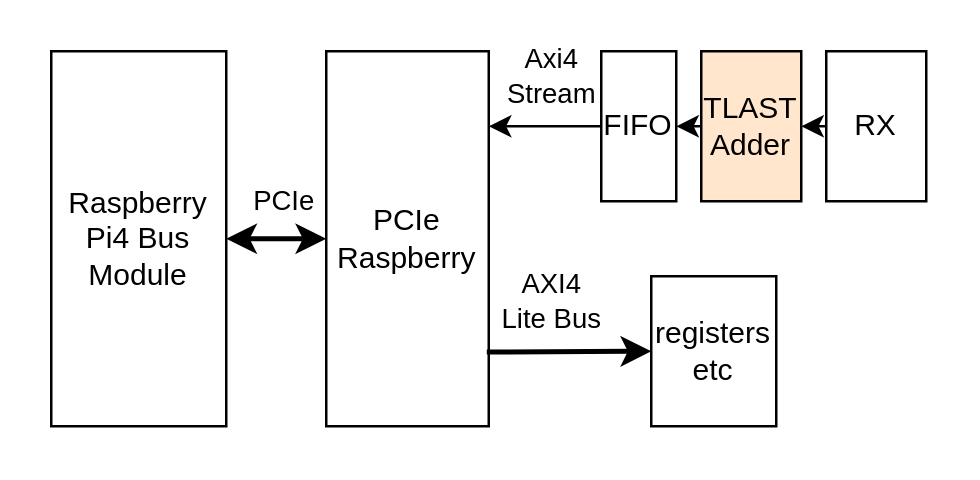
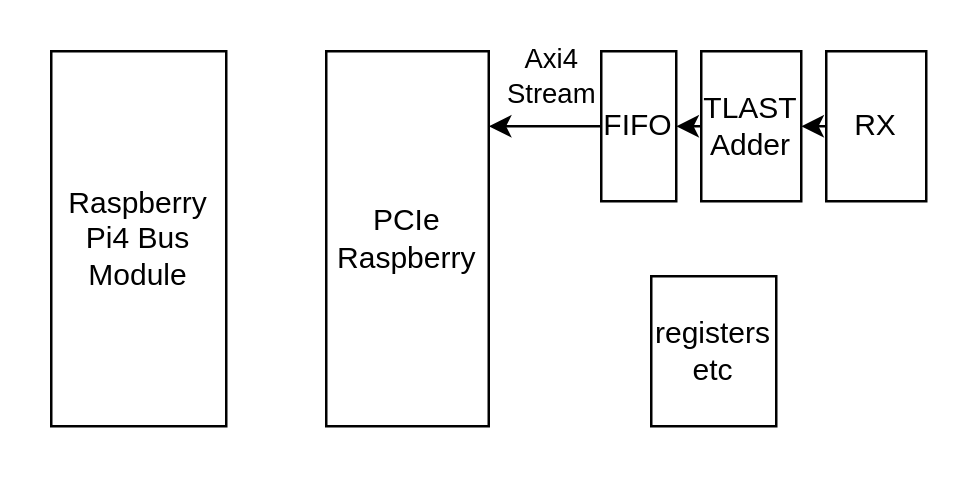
(751, 126) -> (751, 126)
(276, 239) -> none
(558, 352) -> none
